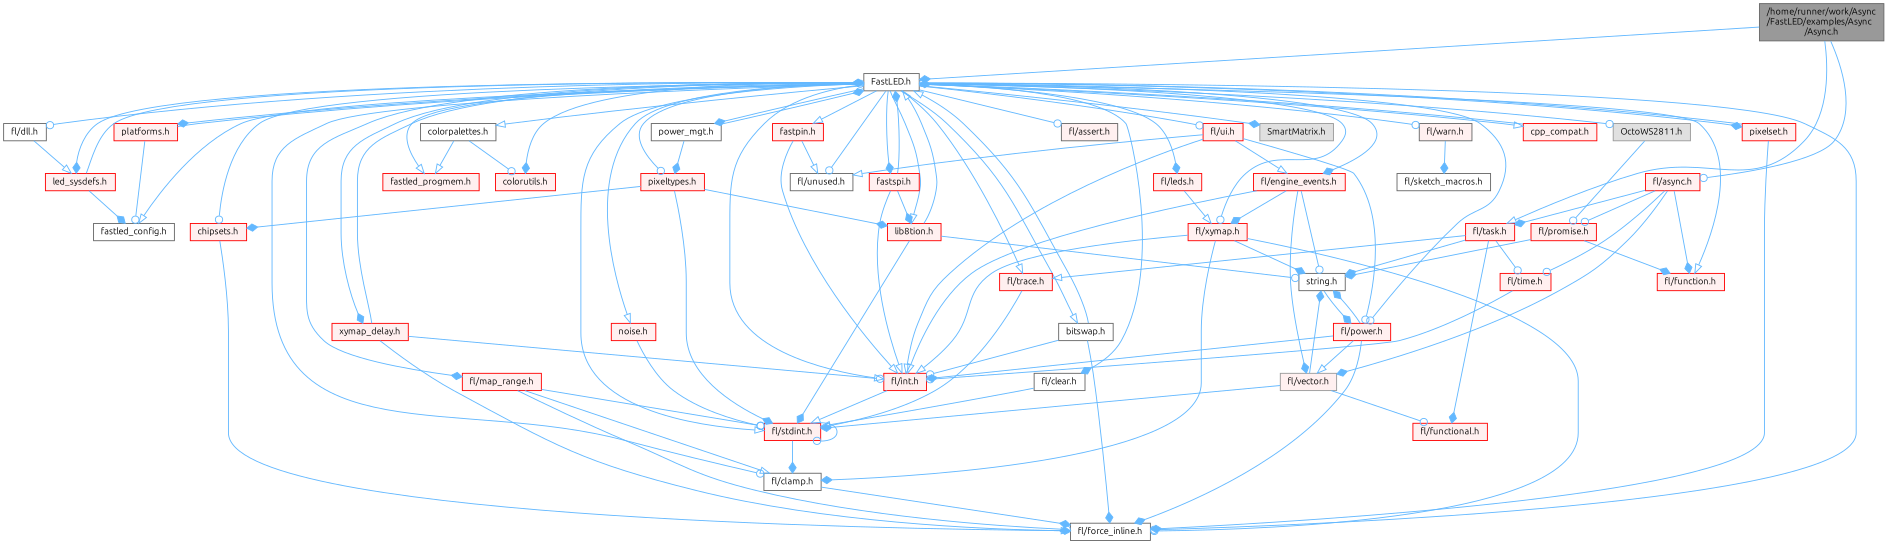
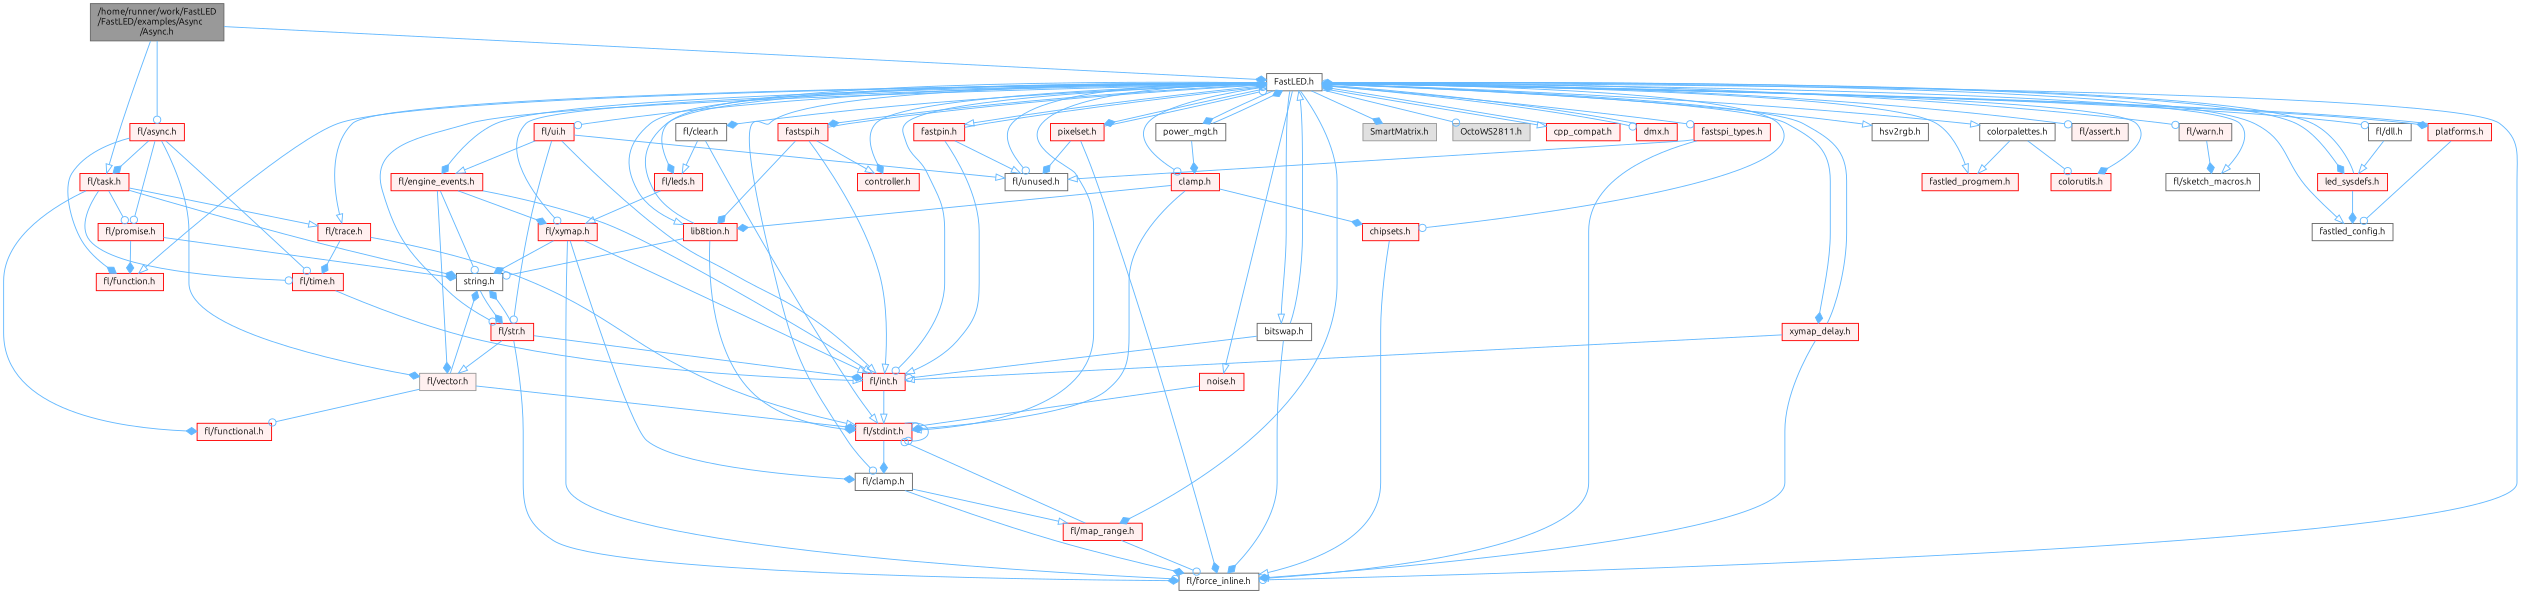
(1822, 22) -> (157, 22)
none -> (1807, 90)
none -> (1112, 105)
none -> (1657, 132)
none -> (1732, 132)
none -> (1900, 132)
none -> (692, 153)
none -> (1060, 153)
(1615, 174) -> (116, 204)
(673, 182) -> (1195, 182)
none -> (888, 182)
(730, 238) -> (905, 124)
none -> (333, 253)
(1362, 332) -> (512, 332)
(631, 356) -> (1348, 357)
(1229, 357) -> (590, 360)
(643, 430) -> (986, 505)
